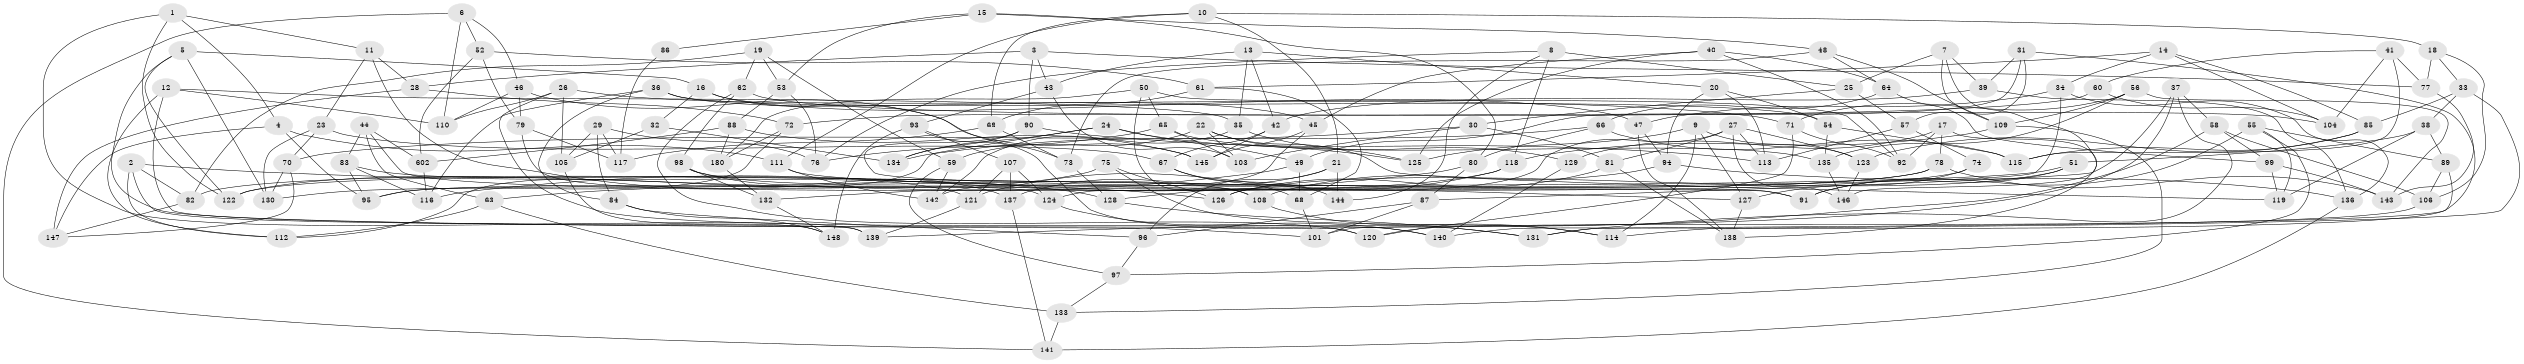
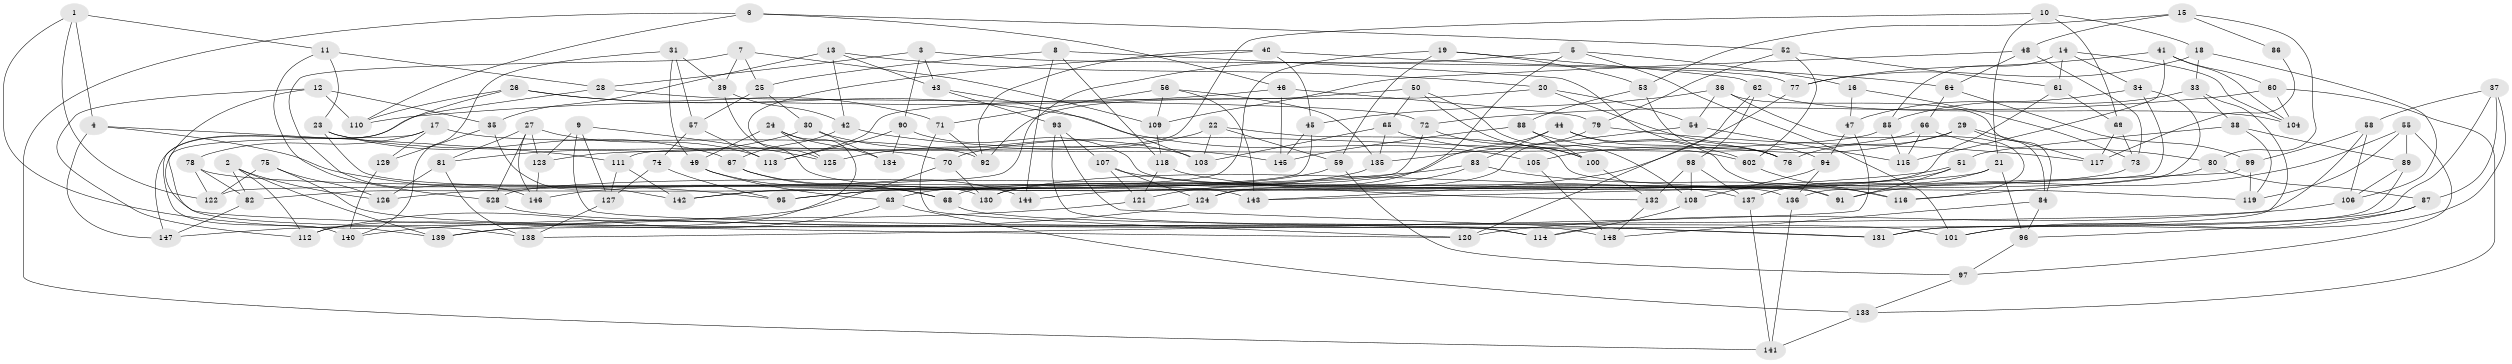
(655, 126) -> none
(718, 163) -> (1593, 163)
(1110, 201) -> (493, 201)
(1731, 293) -> (2346, 287)
